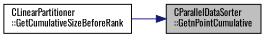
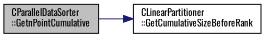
(144, 19) -> (111, 19)
